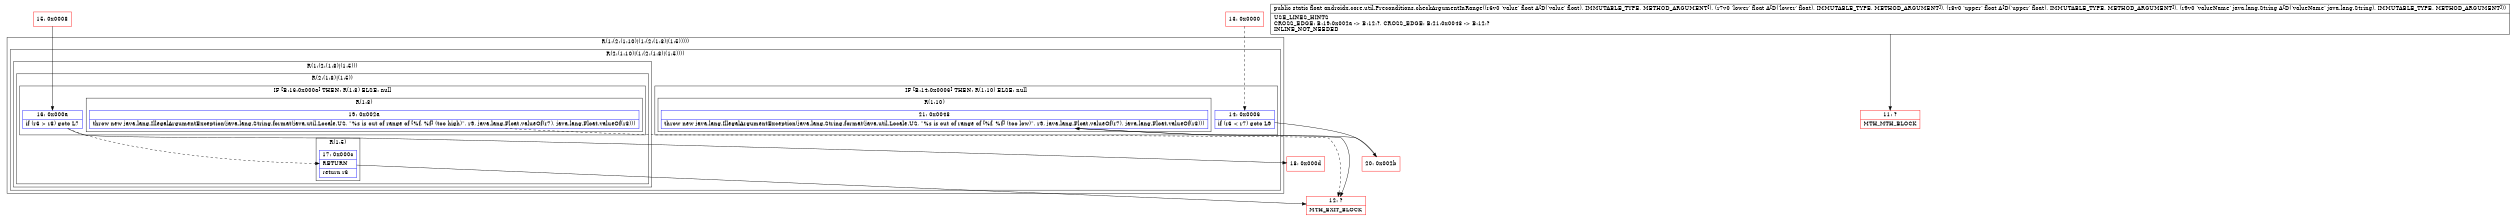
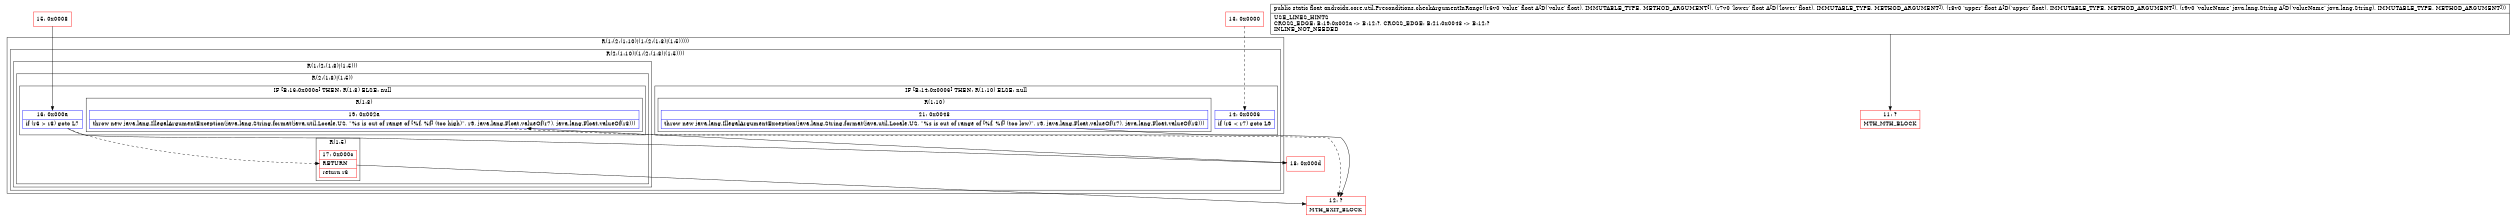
none -> (909, 147)
(338, 164) -> (338, 164)
(1381, 164) -> none
